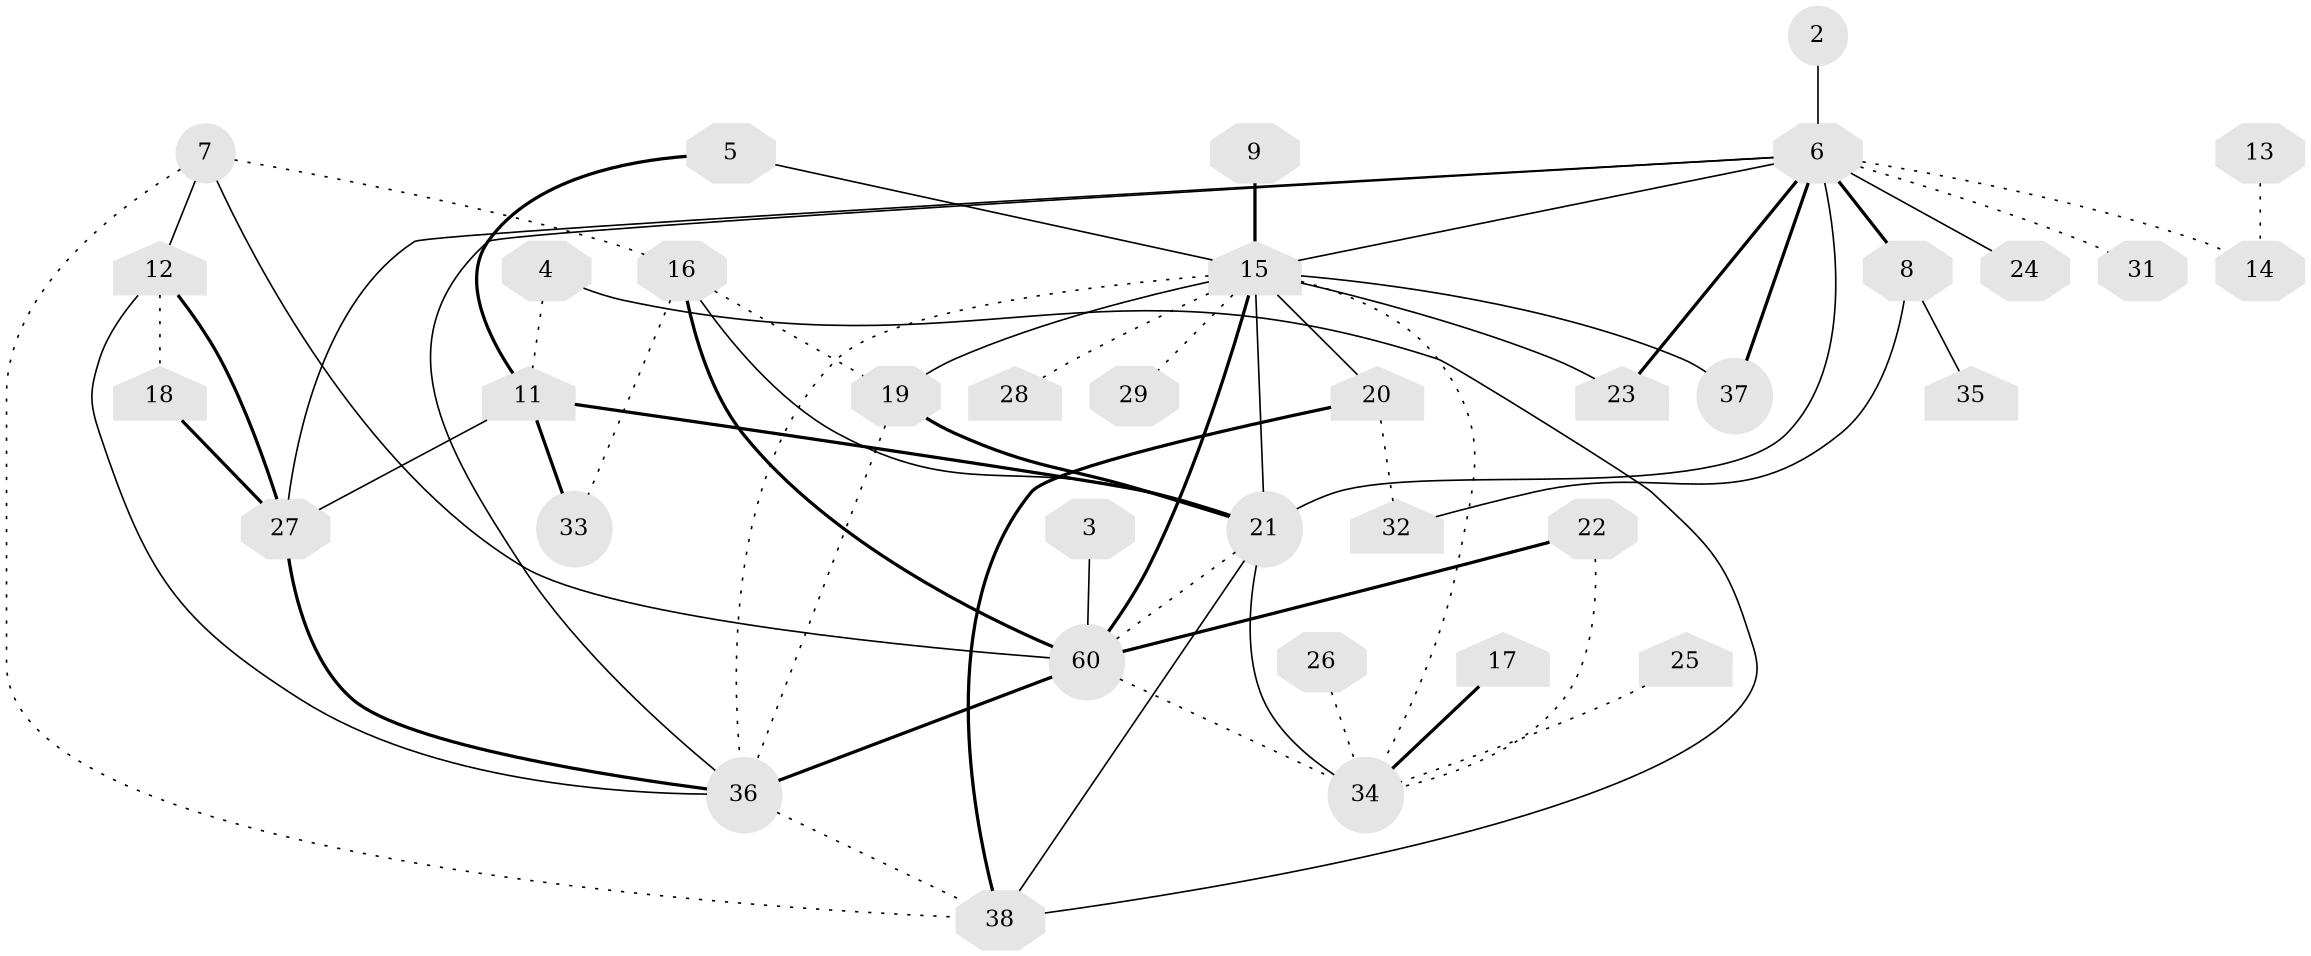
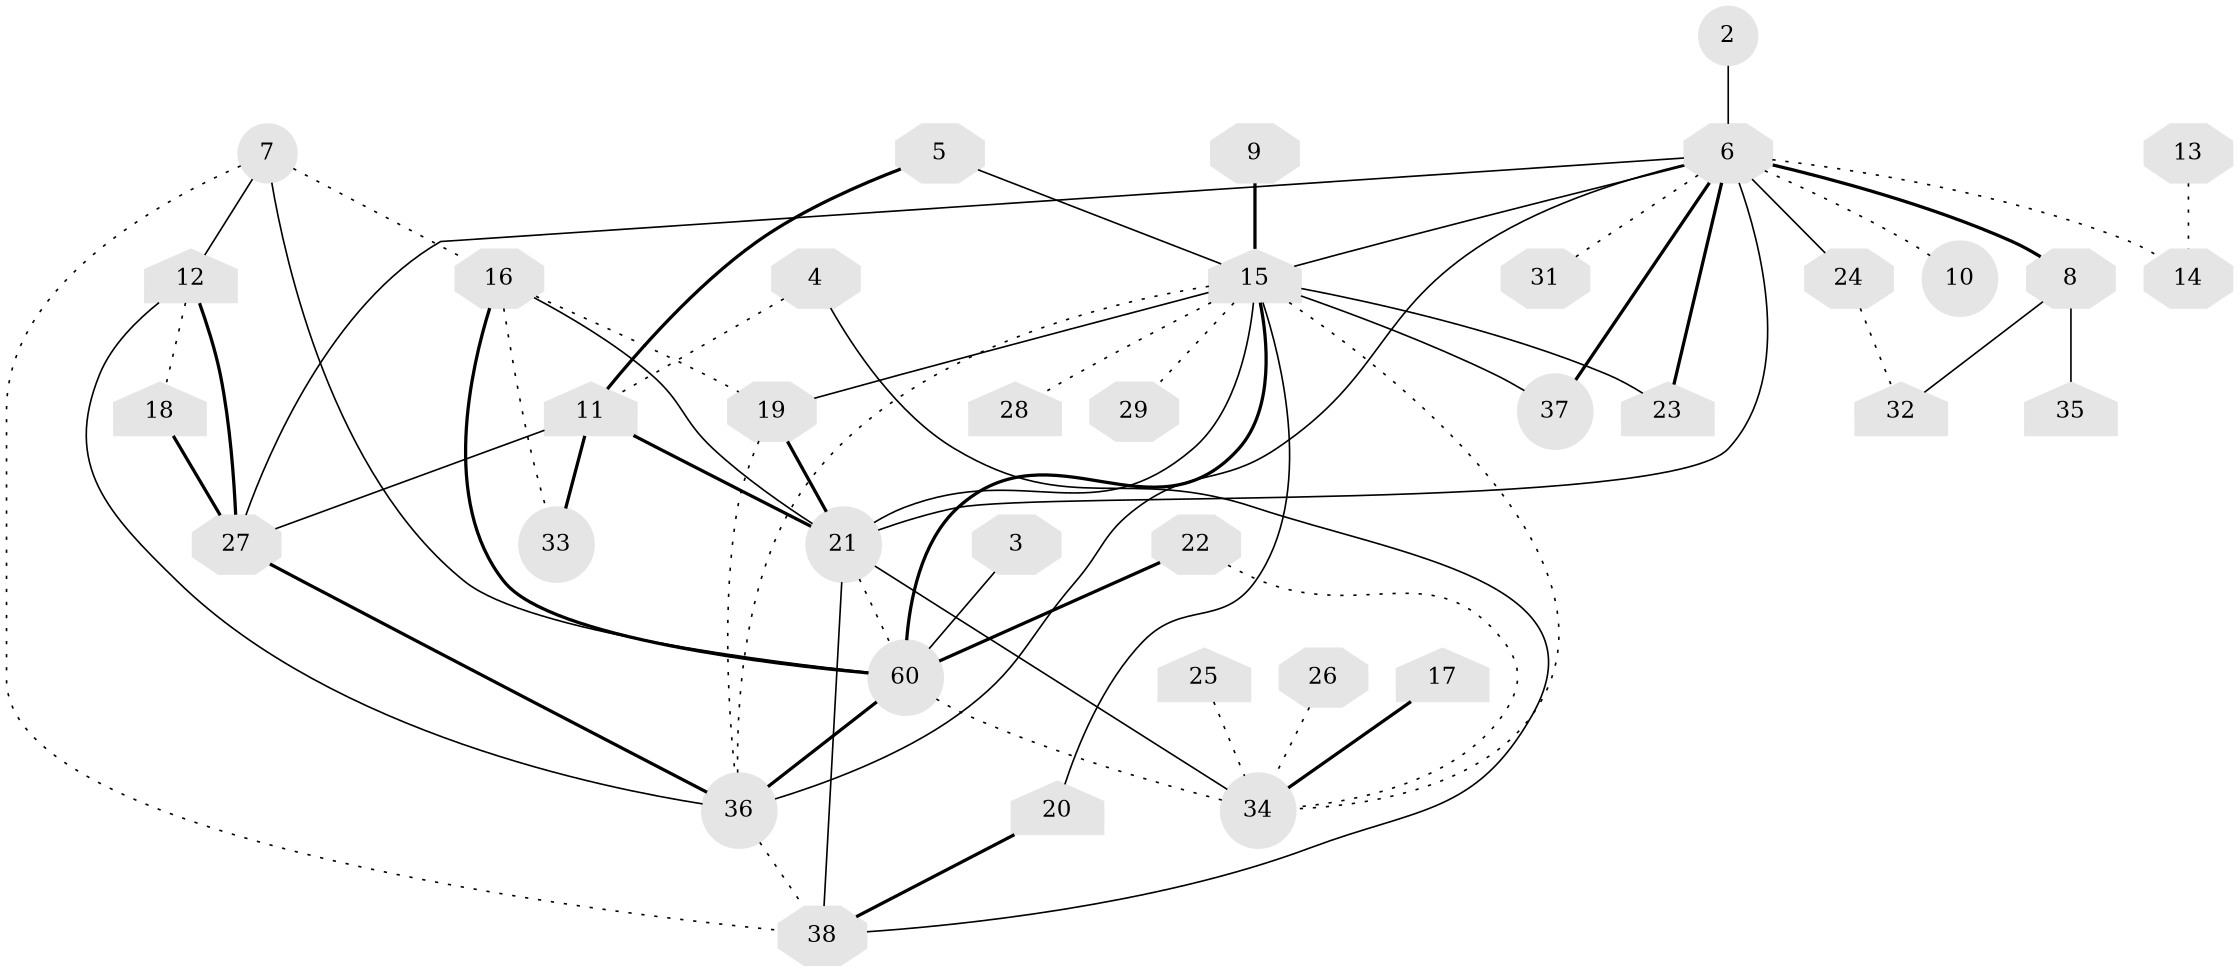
none -> (1960, 279)
(1387, 461) -> (1876, 347)
